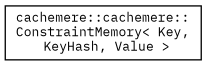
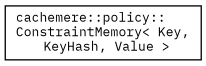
(103, 33) -> (103, 33)
